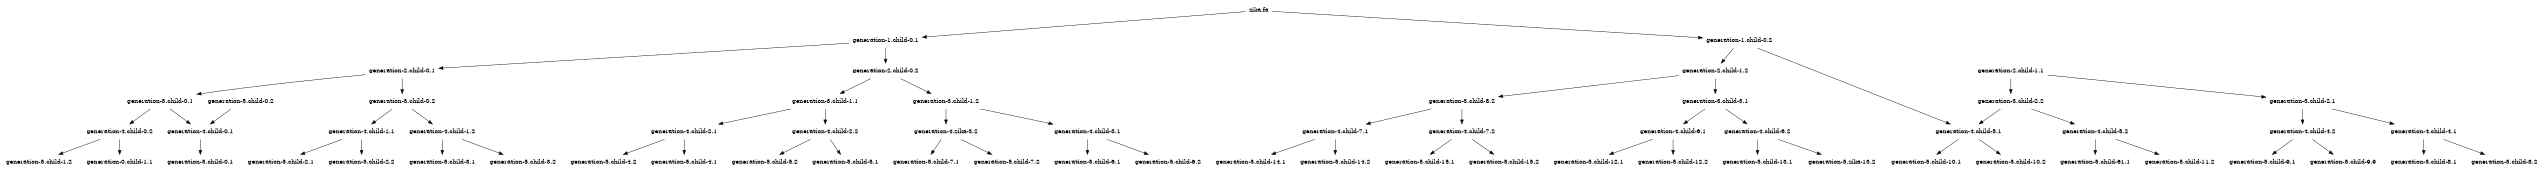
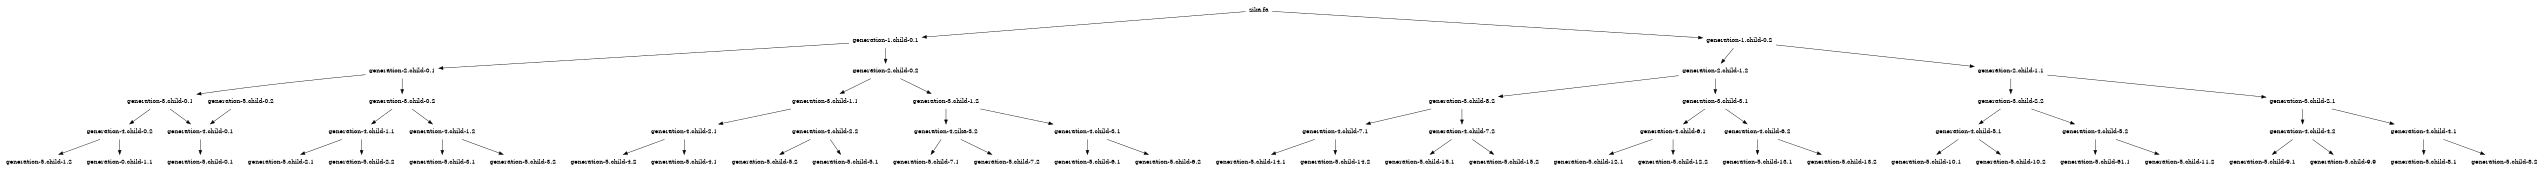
(1852, 85) -> (1873, 55)
(825, 114) -> none
(1842, 162) -> (1842, 162)
